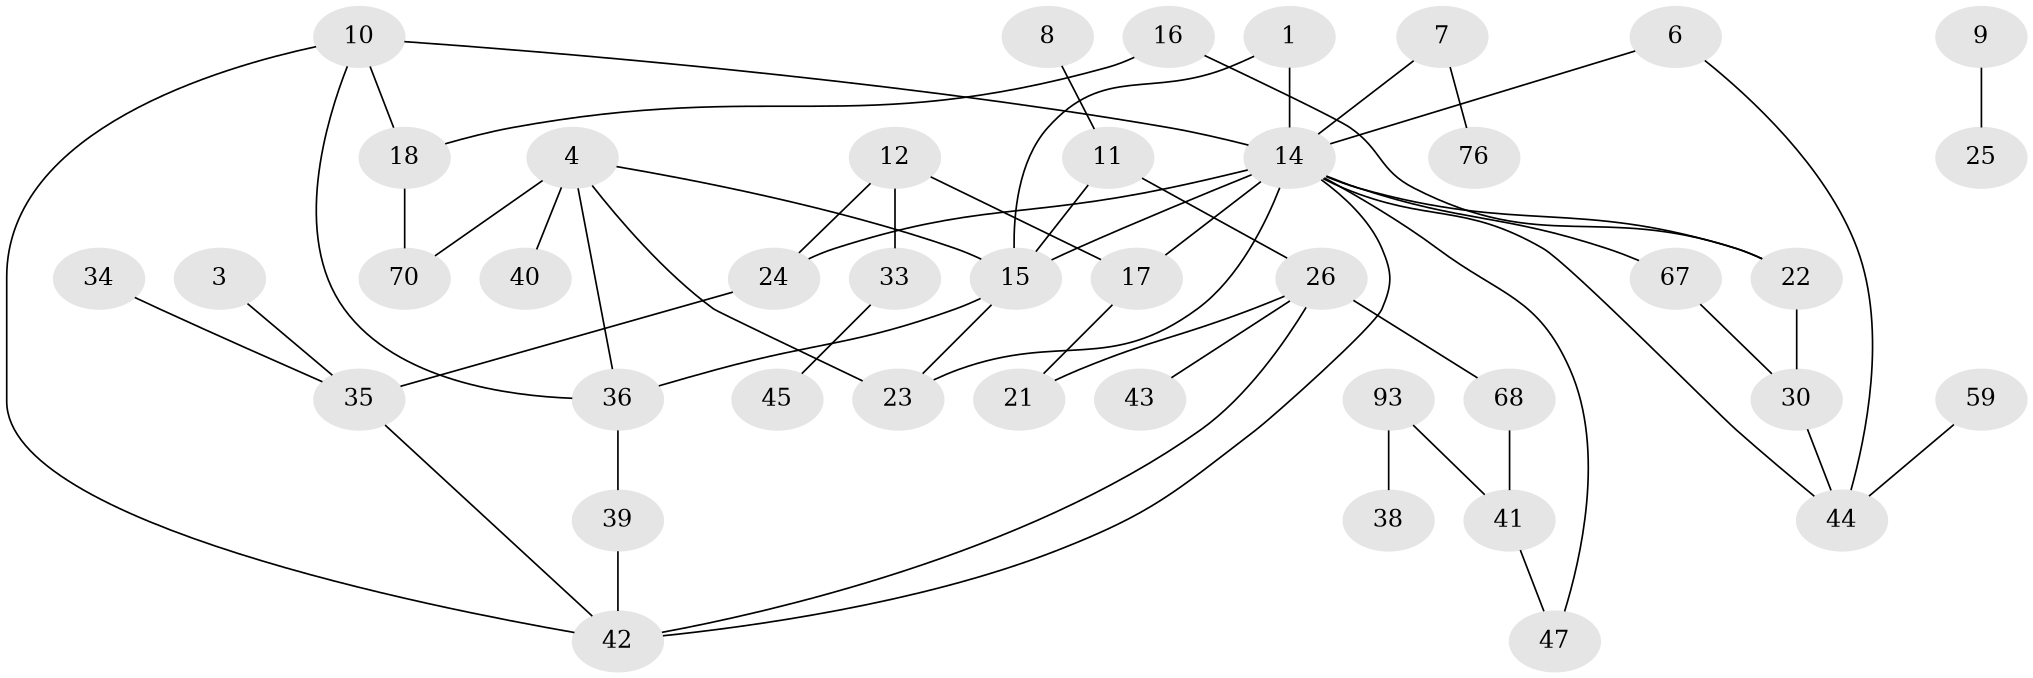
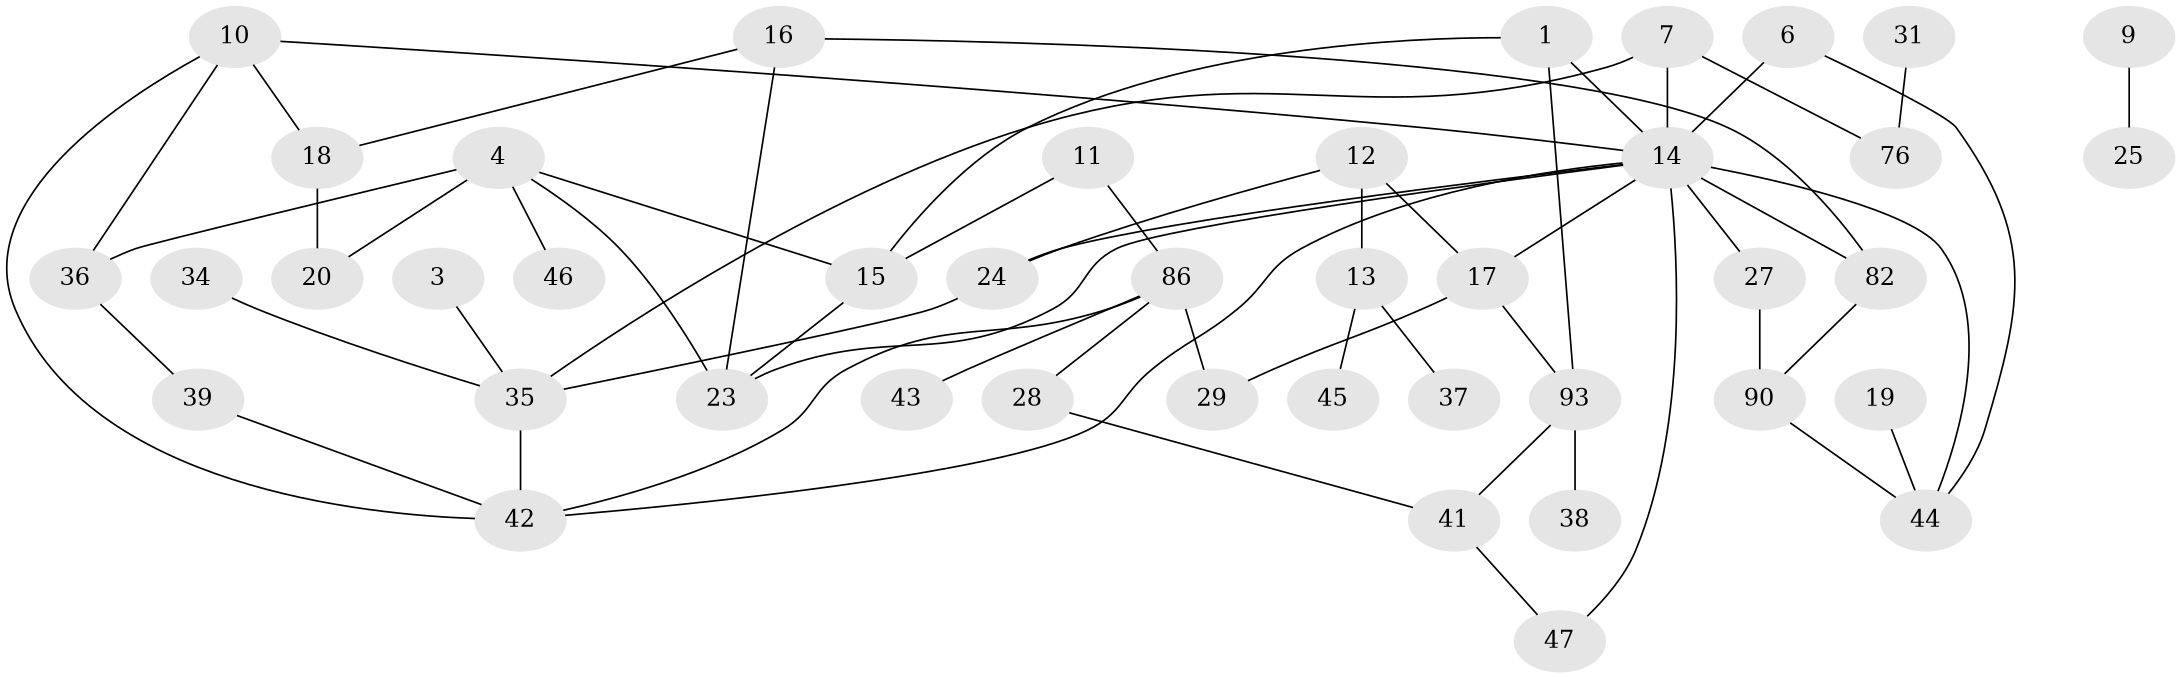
(1048, 37) -> none
none -> (1909, 37)
none -> (1091, 112)
none -> (1560, 211)
(1151, 216) -> none
none -> (751, 218)
(405, 279) -> (317, 279)
(526, 279) -> (559, 279)
(895, 279) -> (1362, 279)
(1322, 279) -> (1177, 279)
(1676, 279) -> (1760, 279)
(1797, 279) -> (1881, 279)
(853, 339) -> none
none -> (1529, 339)
(1019, 400) -> (1212, 400)
none -> (1454, 400)
(1510, 400) -> (1028, 400)
(1797, 400) -> (1760, 400)
(1981, 400) -> (1881, 400)
